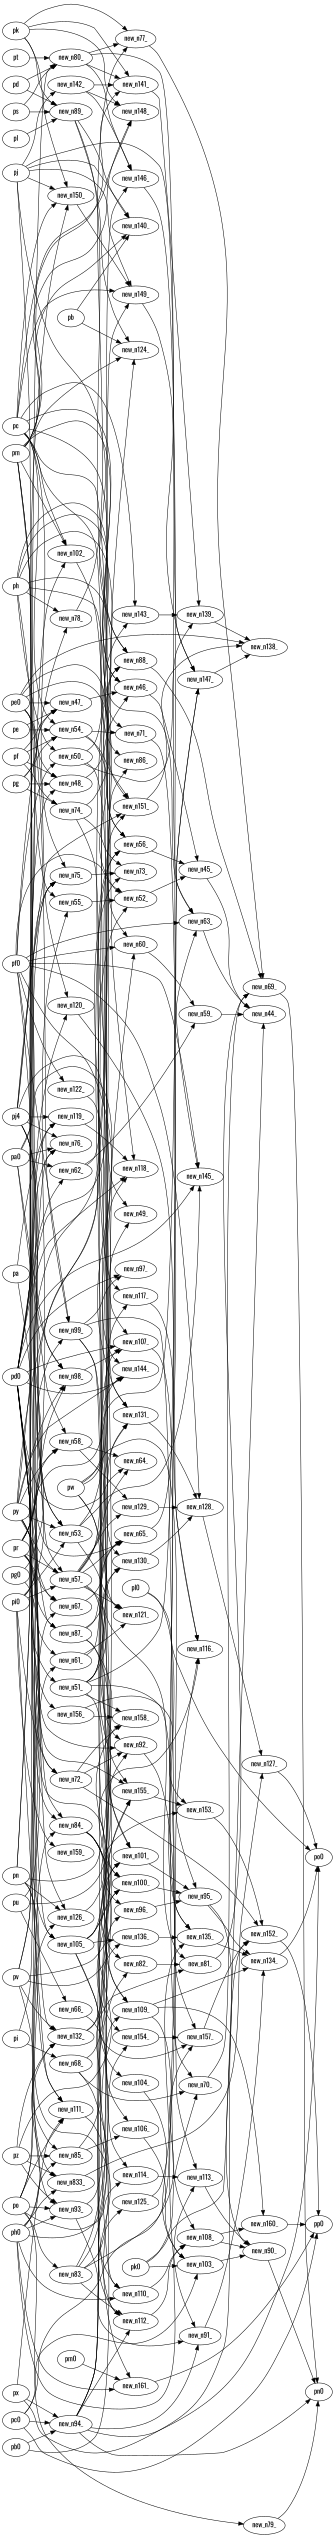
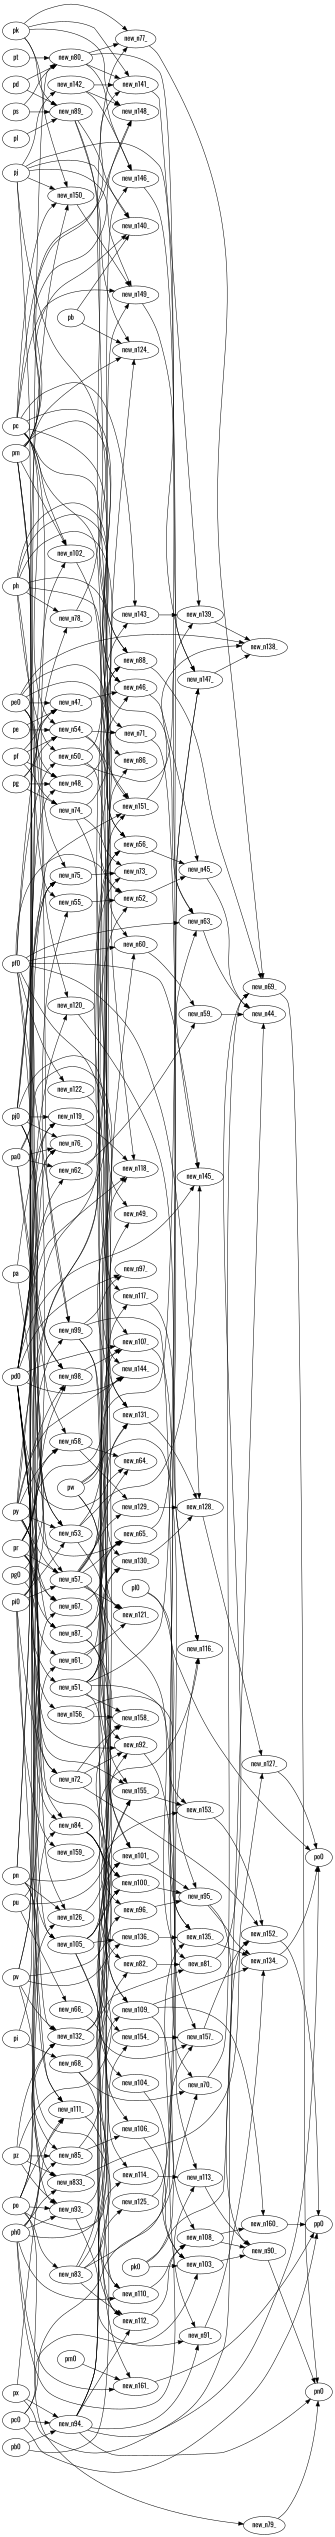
(16, 1117) -> (16, 1117)
